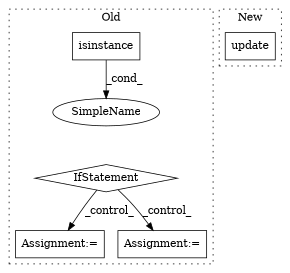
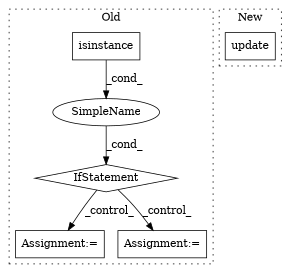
none -> (106, 141)
